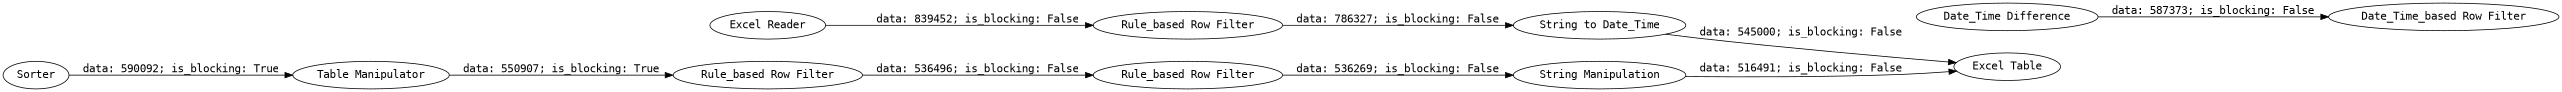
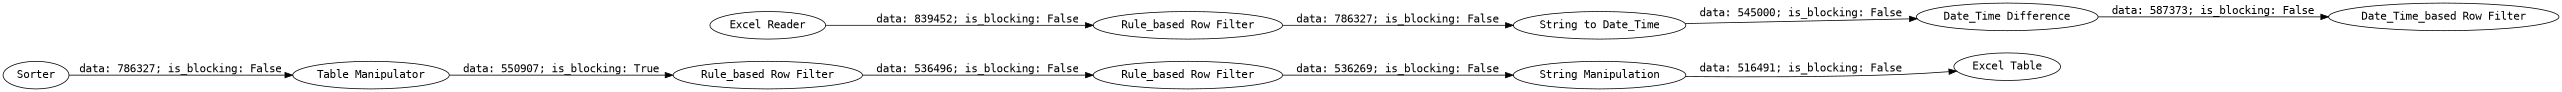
(1807, 49) -> (1797, 21)
(181, 69) -> (181, 69)
